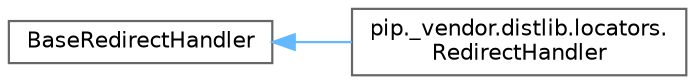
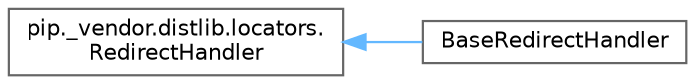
(323, 42) -> (394, 42)
